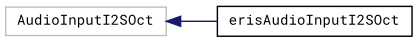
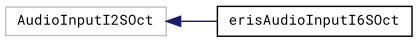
(315, 21) -> (315, 21)
